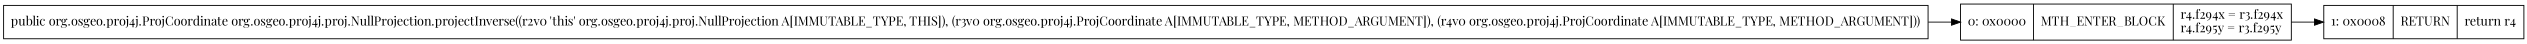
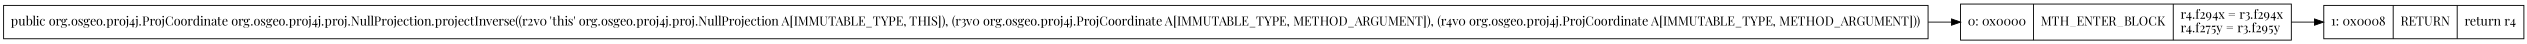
(2231, 28) -> (2230, 28)
